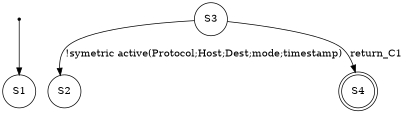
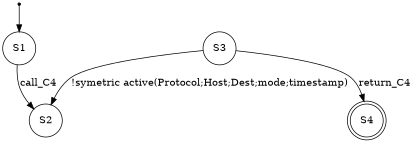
(376, 54) -> (385, 83)
none -> (19, 85)
